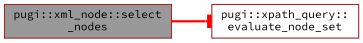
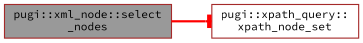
(285, 21) -> (285, 21)
